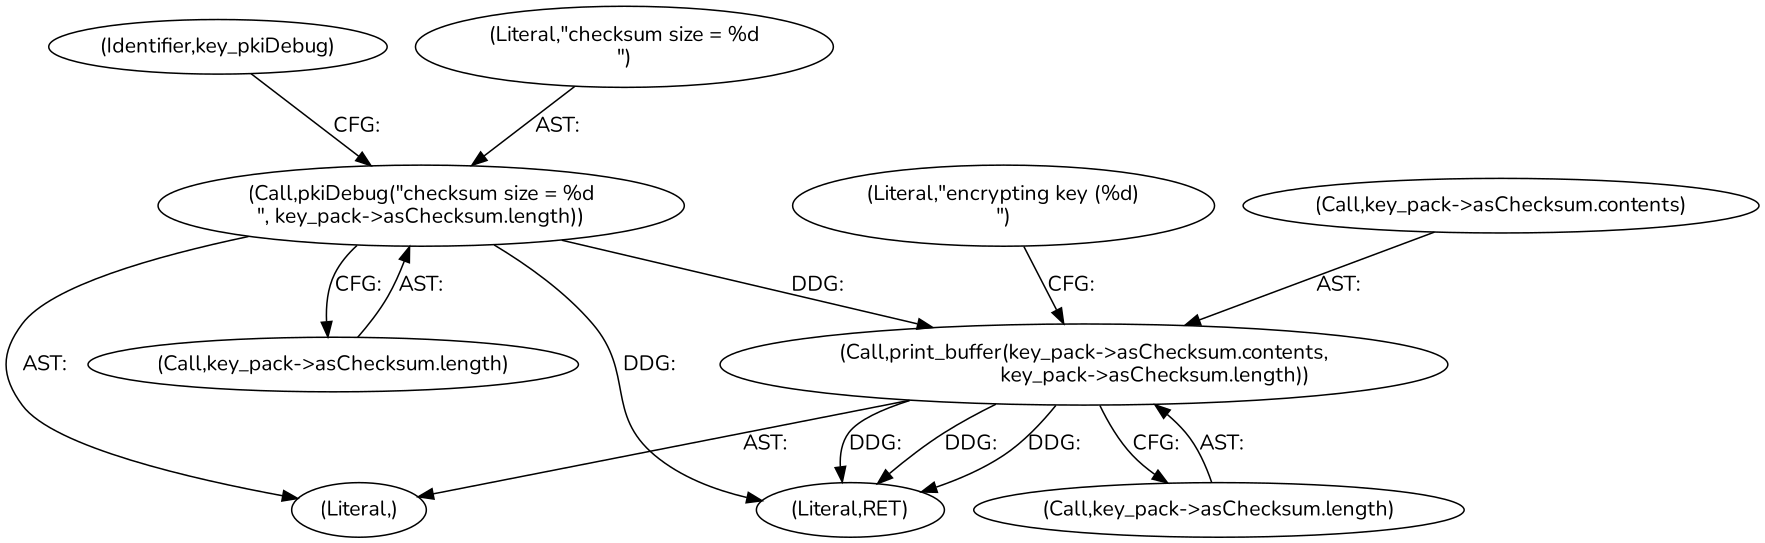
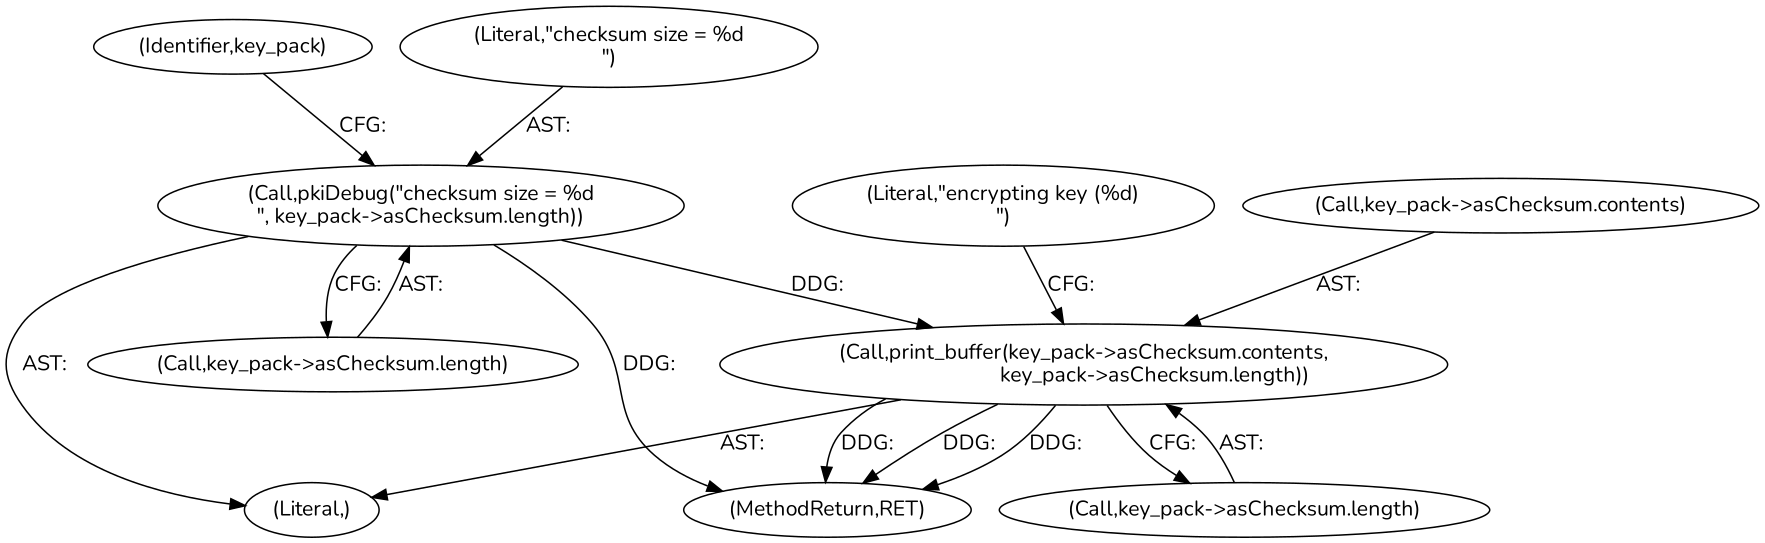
(218, 47) -> (233, 47)
(850, 510) -> (827, 510)
